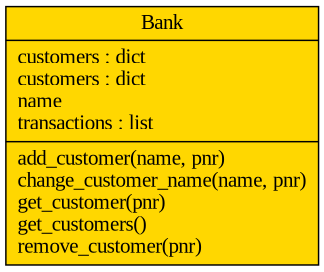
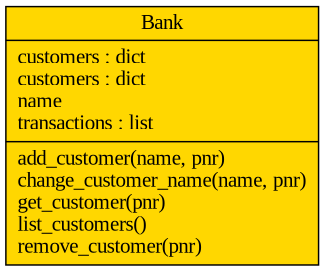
(82, 225) -> (82, 225)
